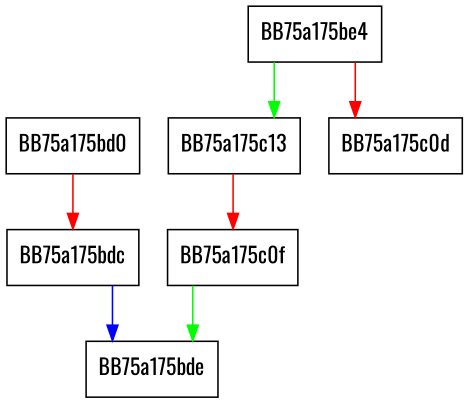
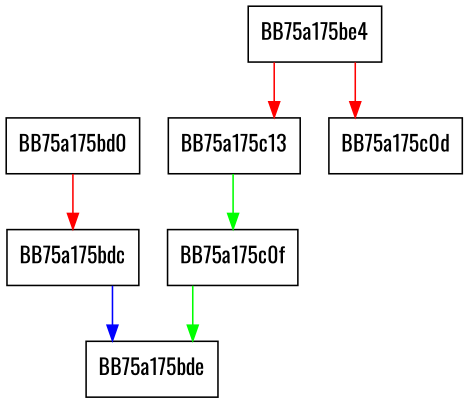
(274, 82) -> (274, 82)
(233, 194) -> (233, 194)
